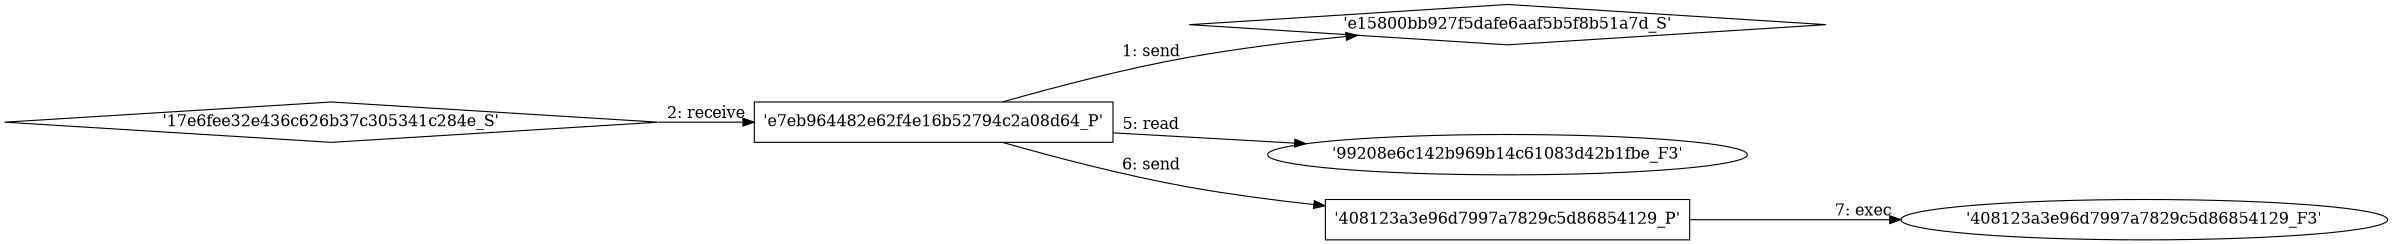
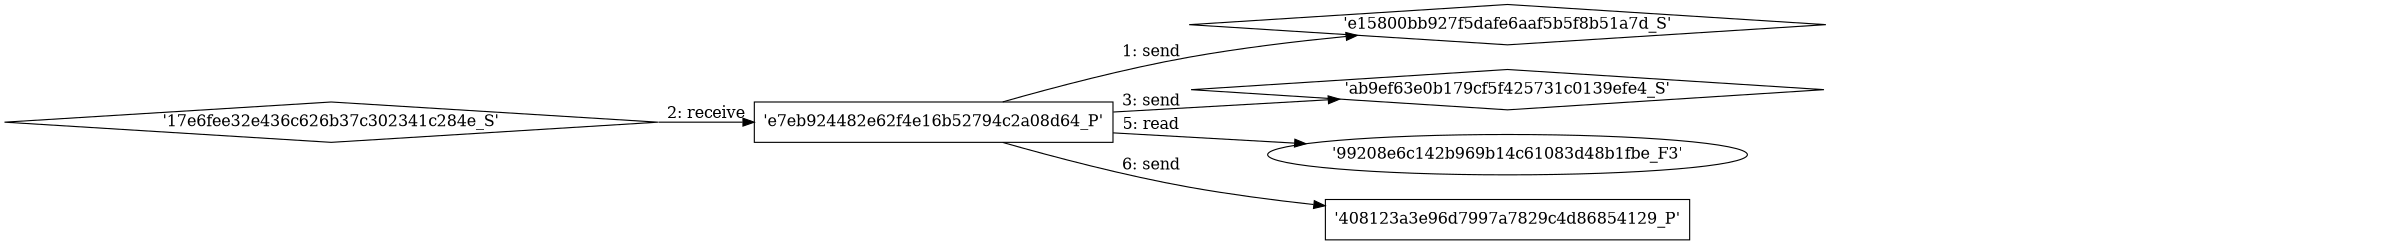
none -> (1508, 90)
(331, 122) -> (331, 122)
(934, 122) -> (934, 122)
(1508, 155) -> (1508, 155)
(1508, 220) -> (1508, 220)
(2144, 220) -> none
